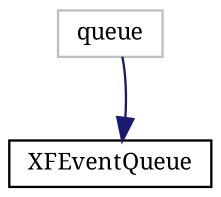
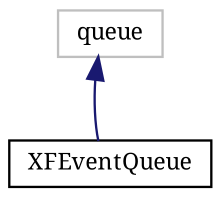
(126, 87) -> (95, 111)
